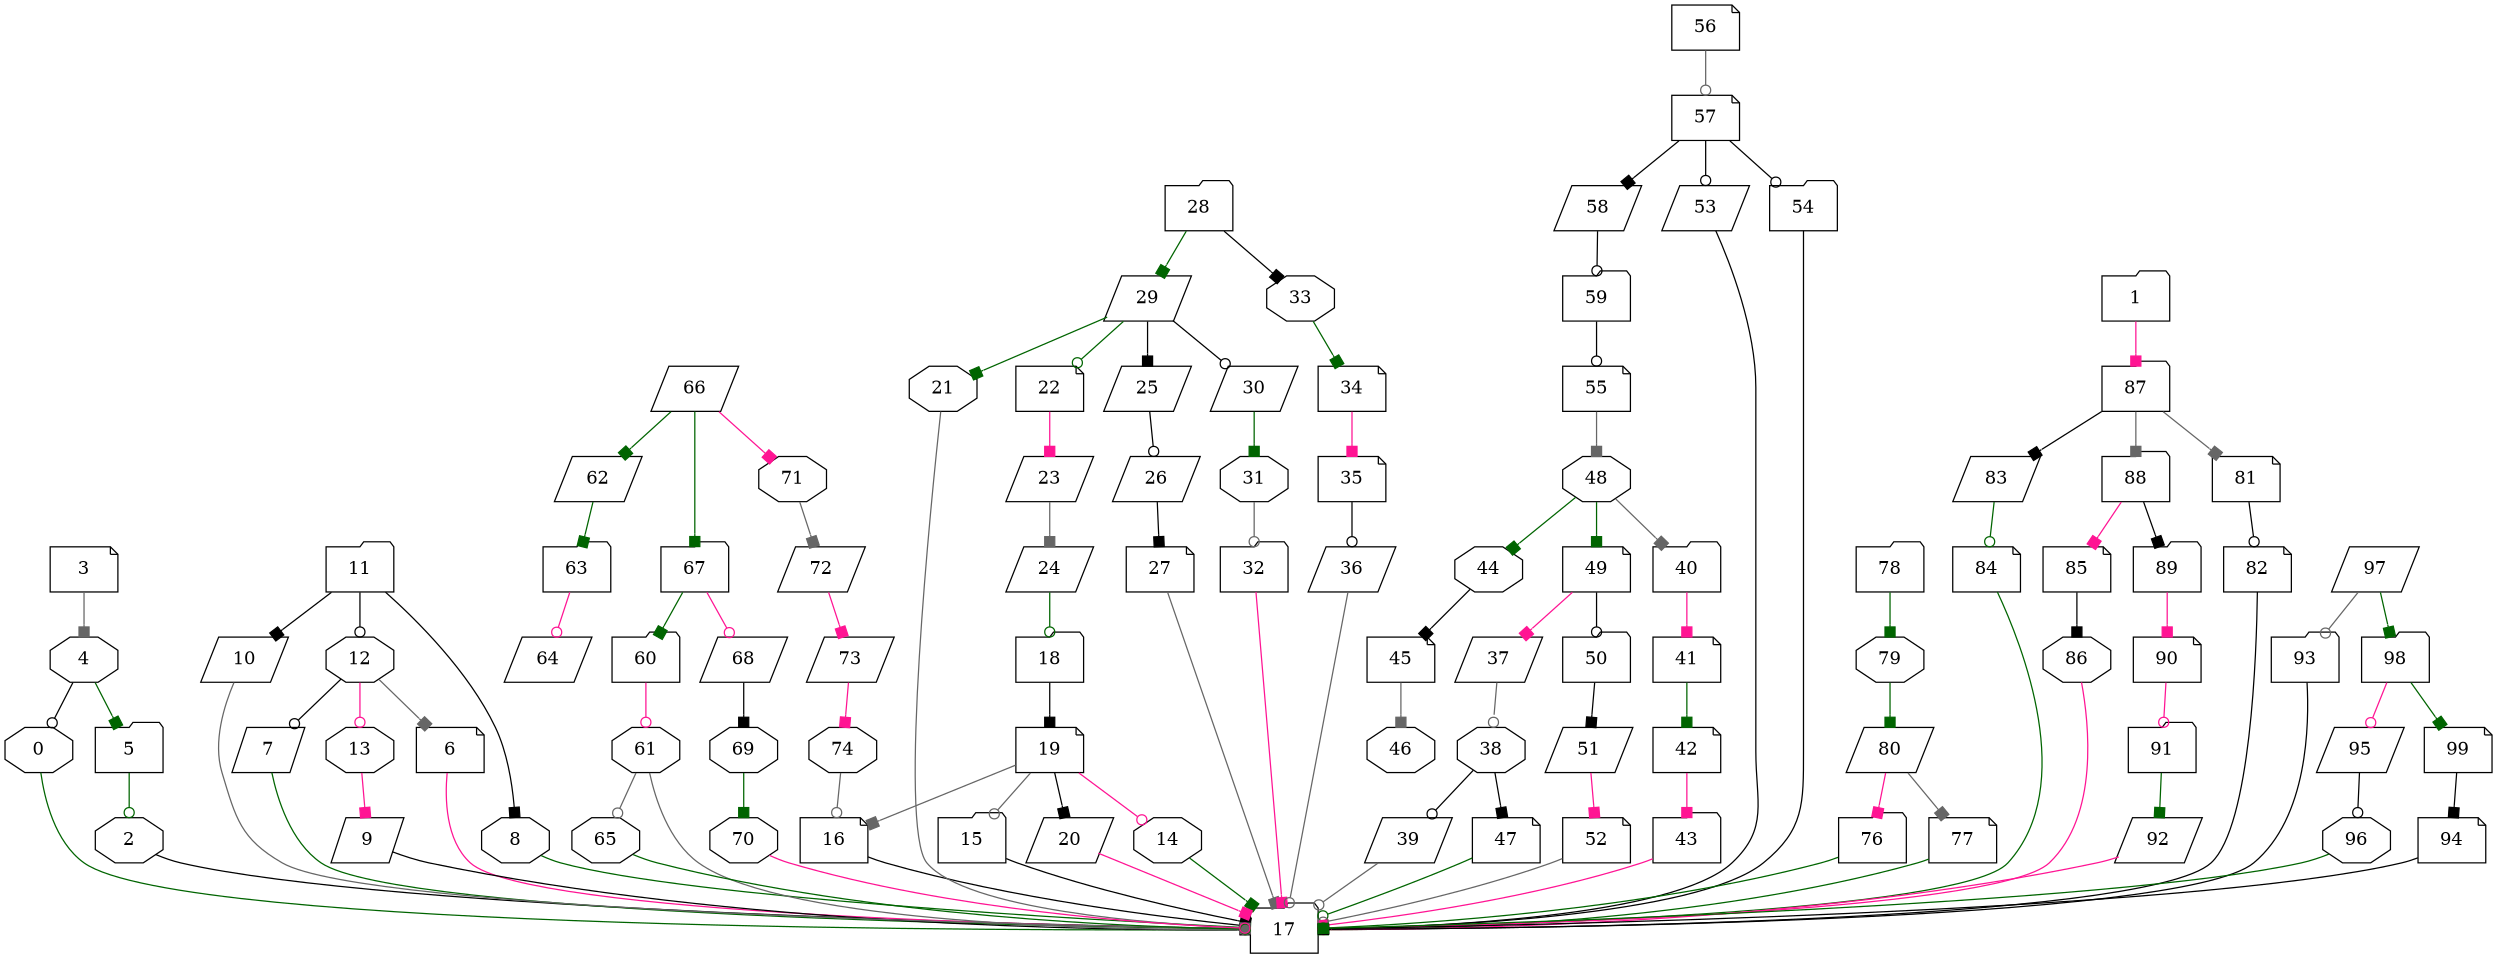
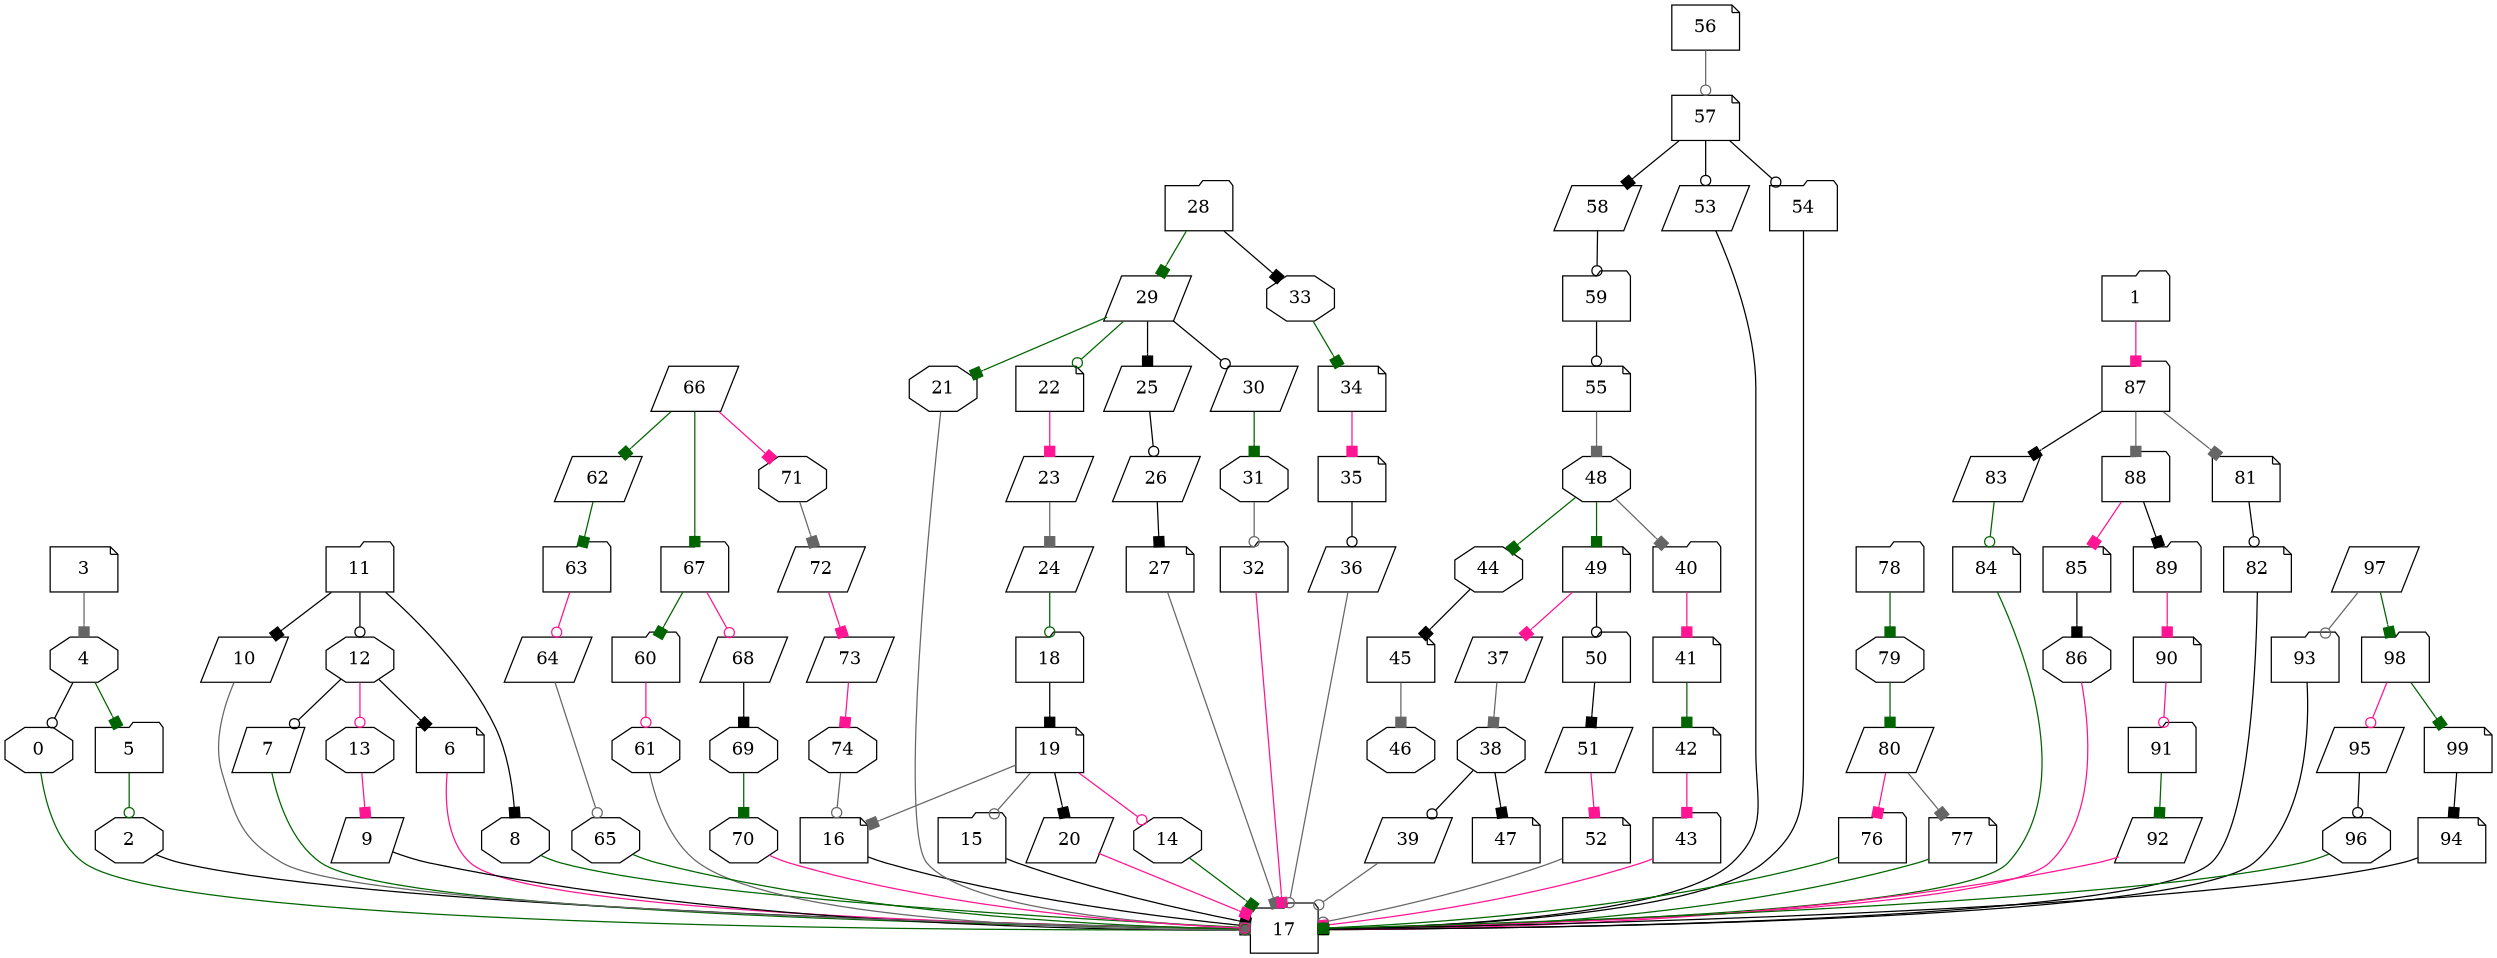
(399, 699) -> (399, 699)
(1496, 699) -> (1496, 699)
(628, 791) -> (575, 745)
(1401, 887) -> none
